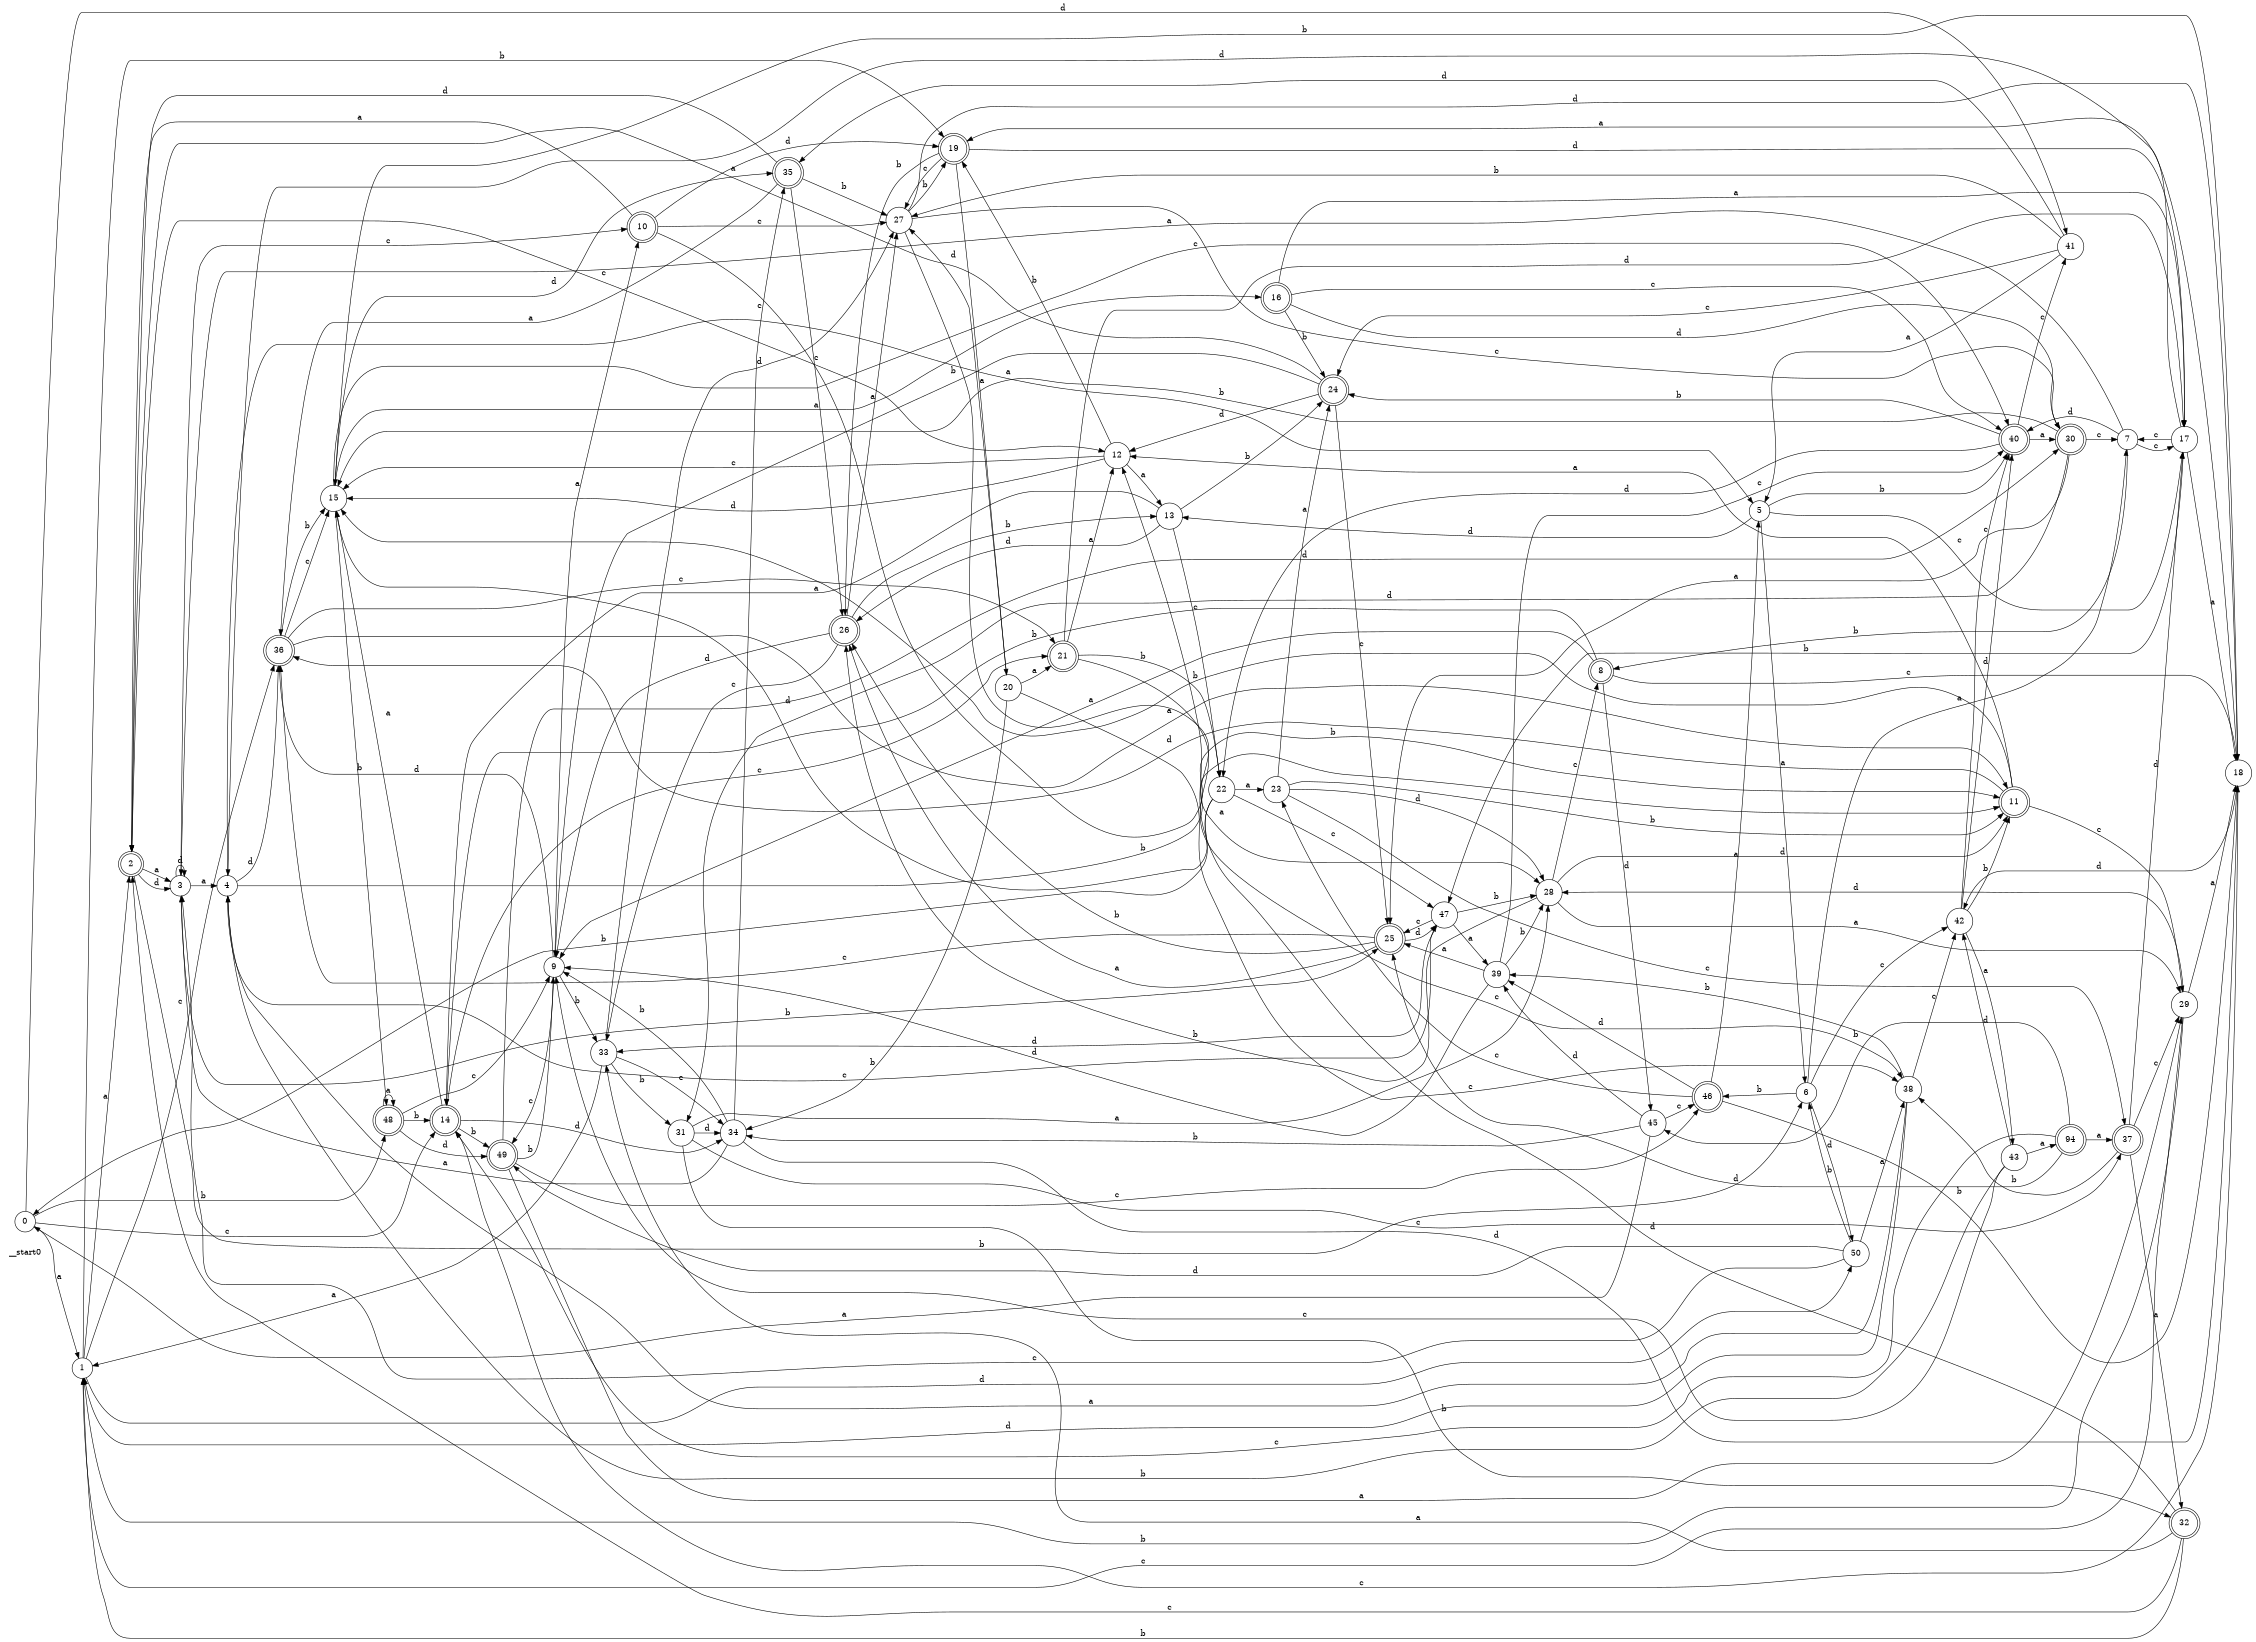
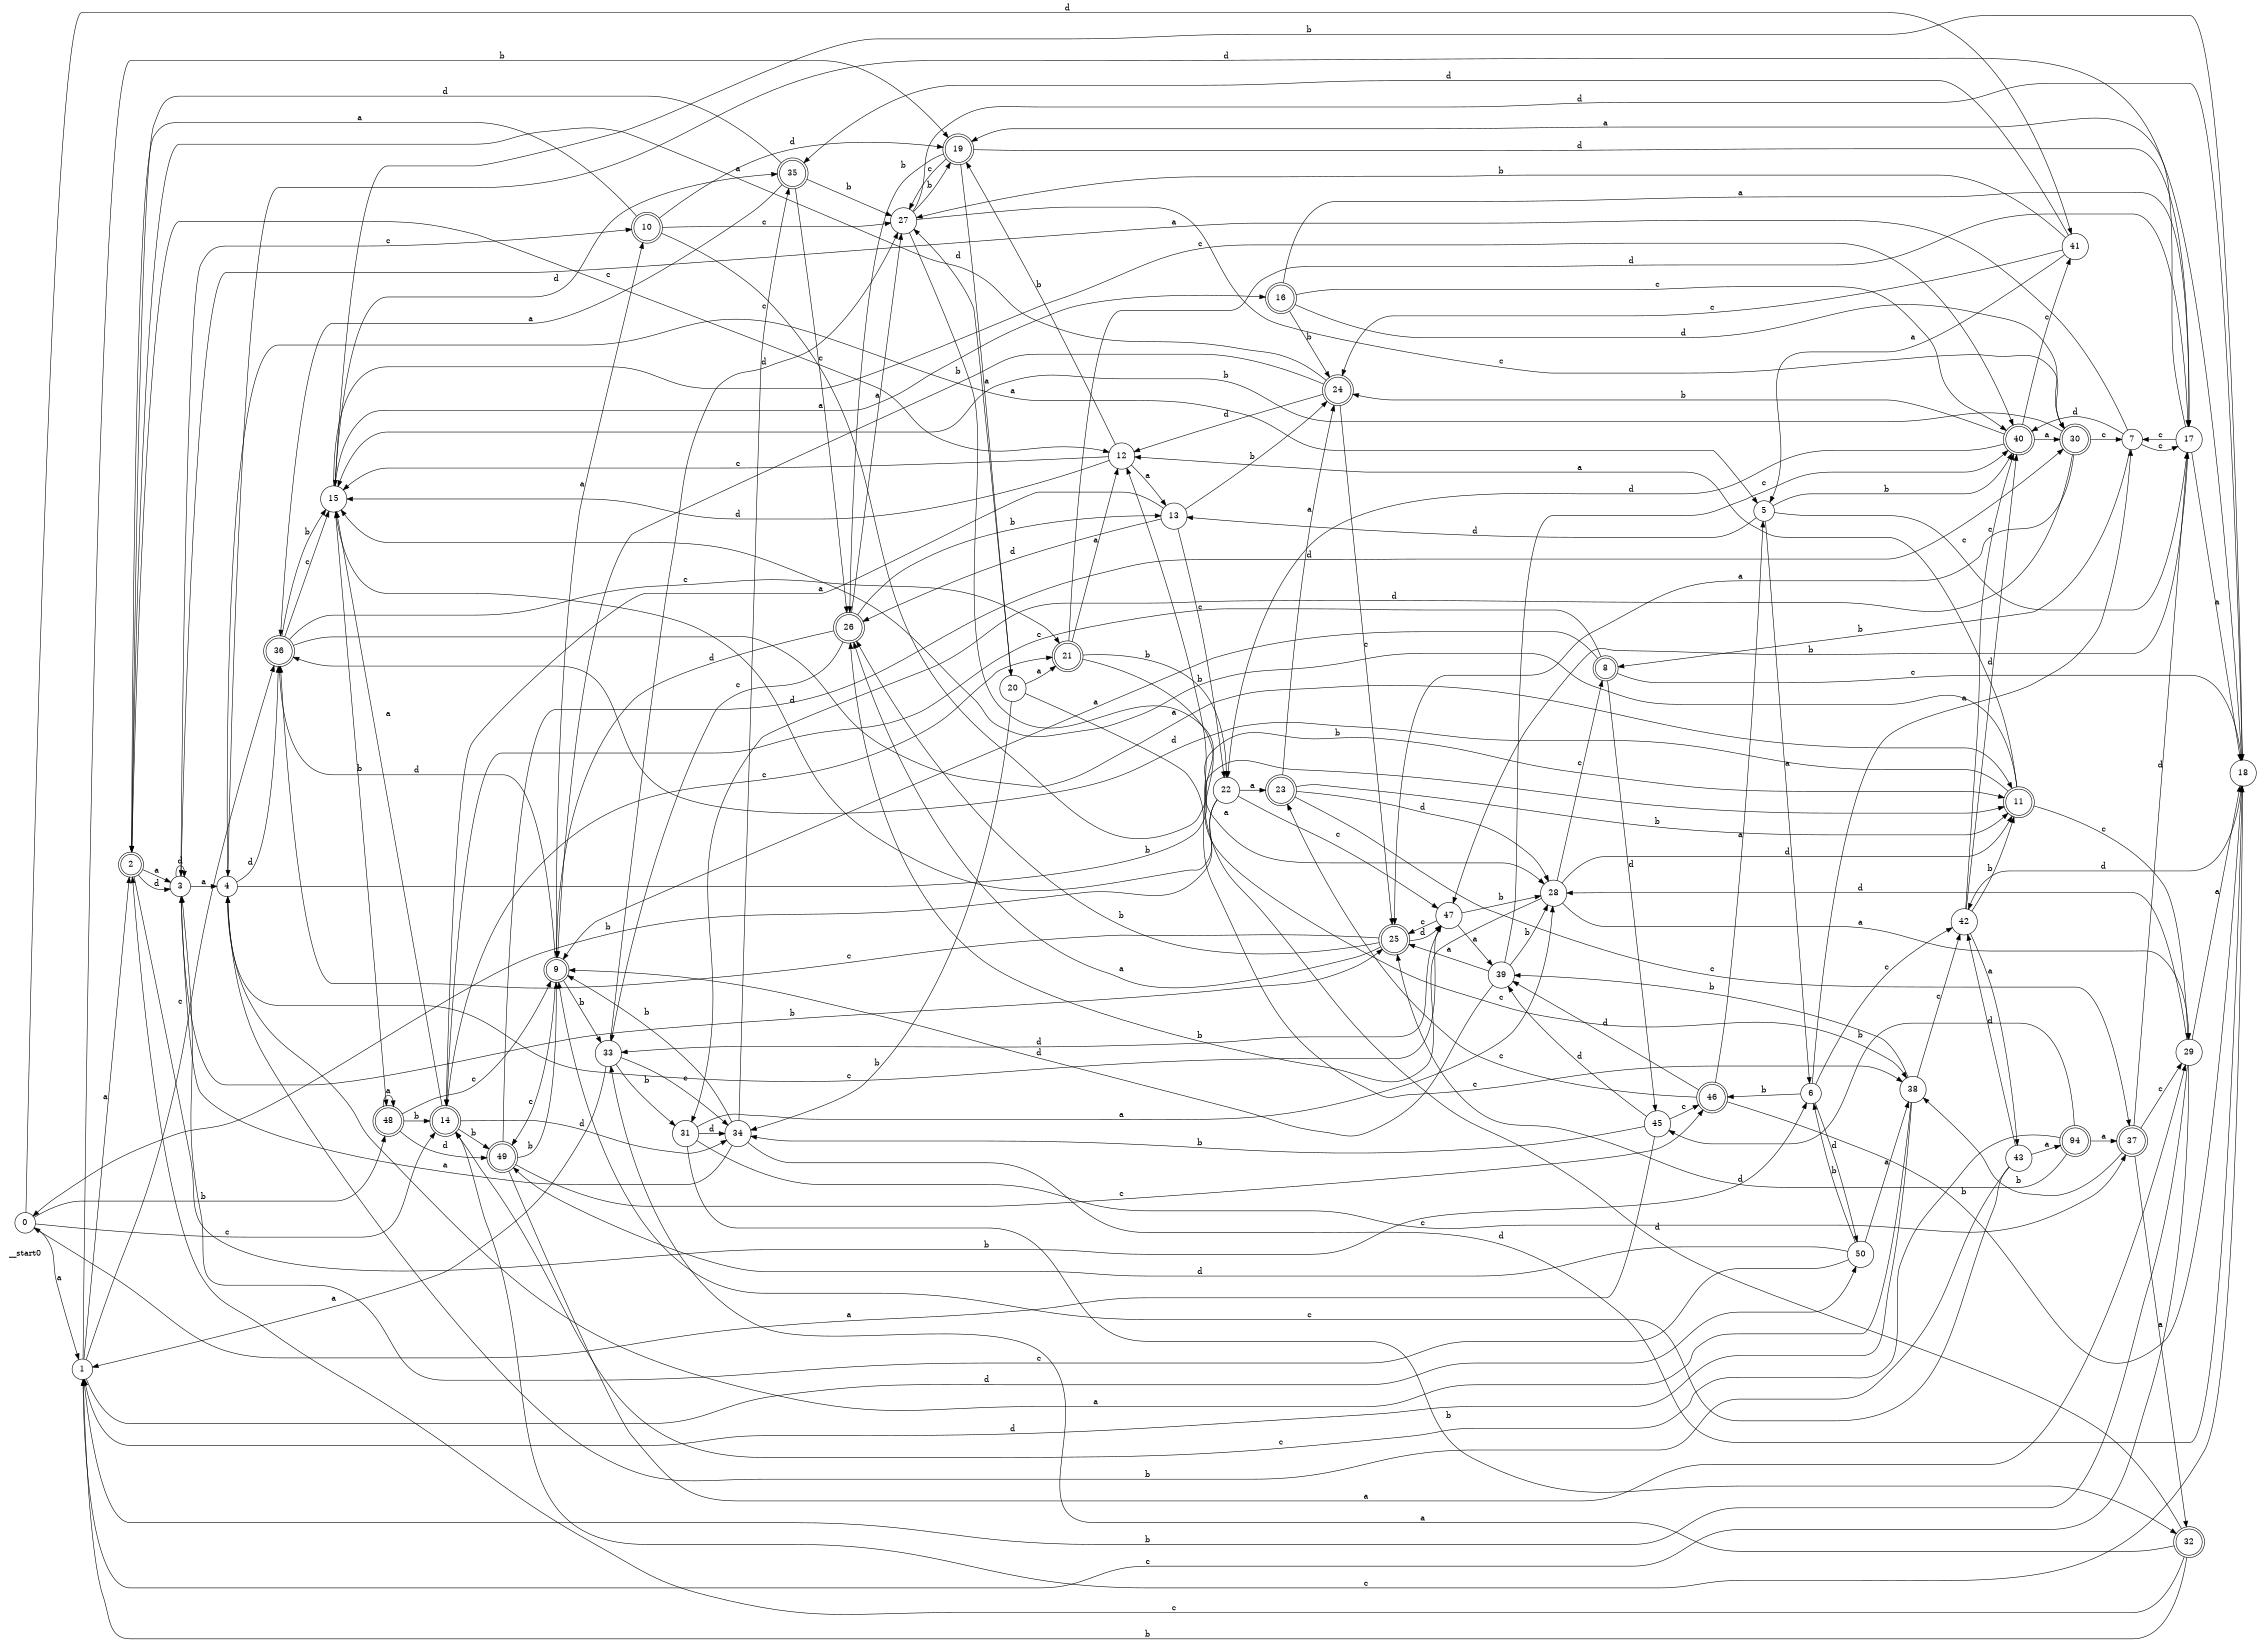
(1035, 635) -> (1039, 635)
(1276, 790) -> (1281, 790)
(554, 967) -> (556, 970)
